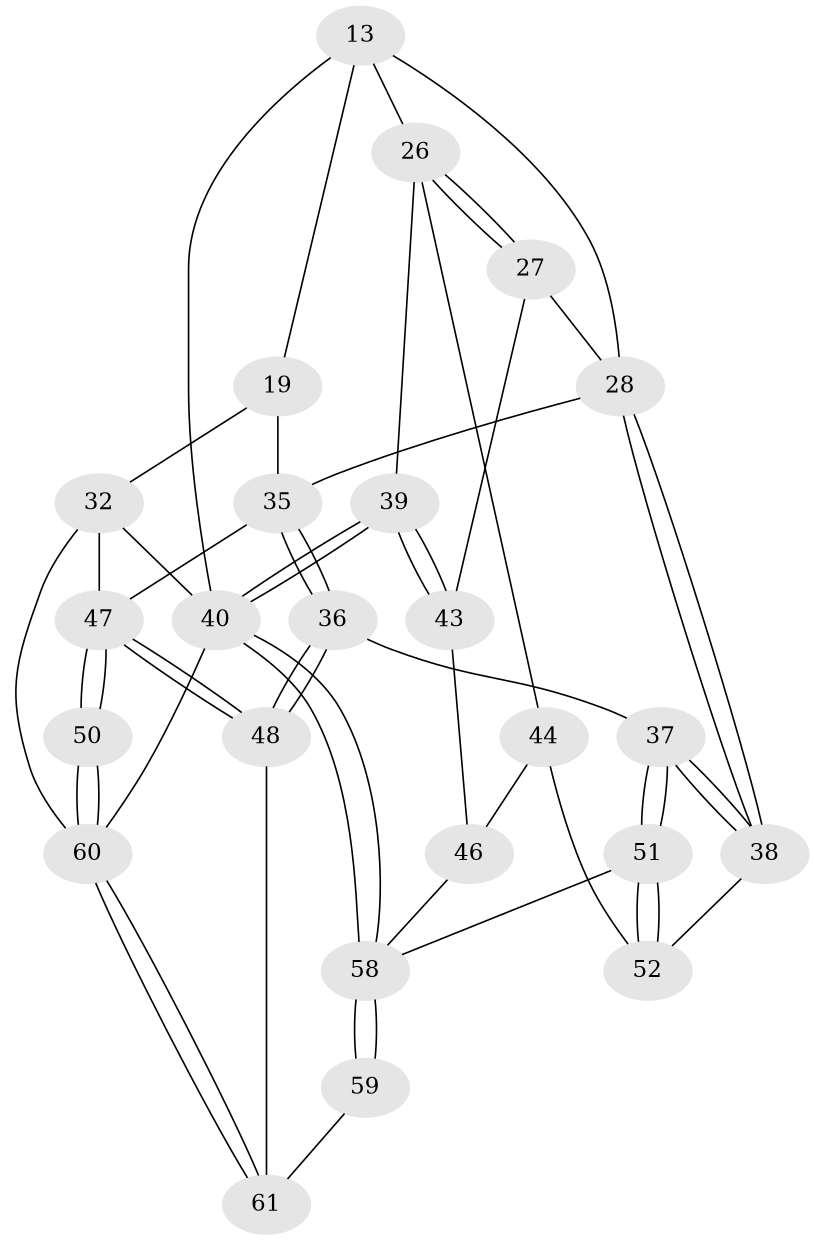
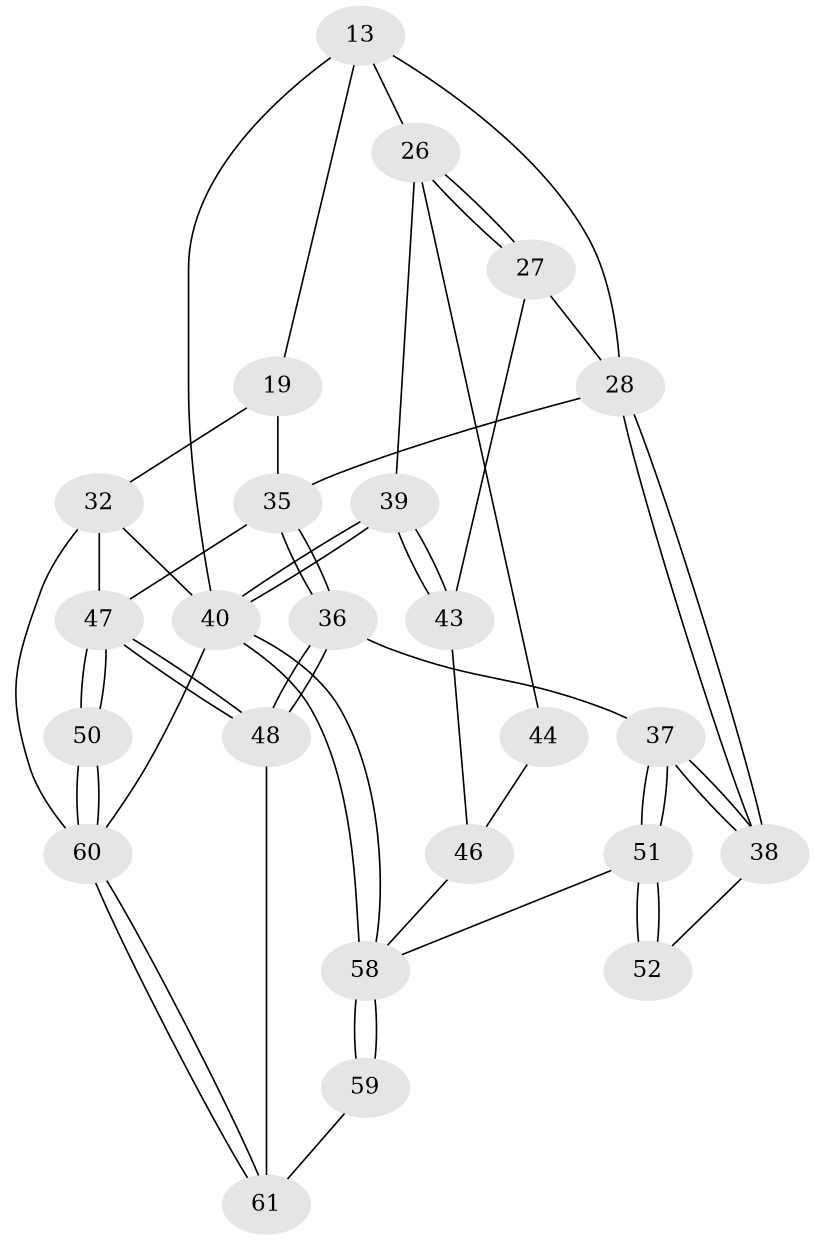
(579, 860) -> none
